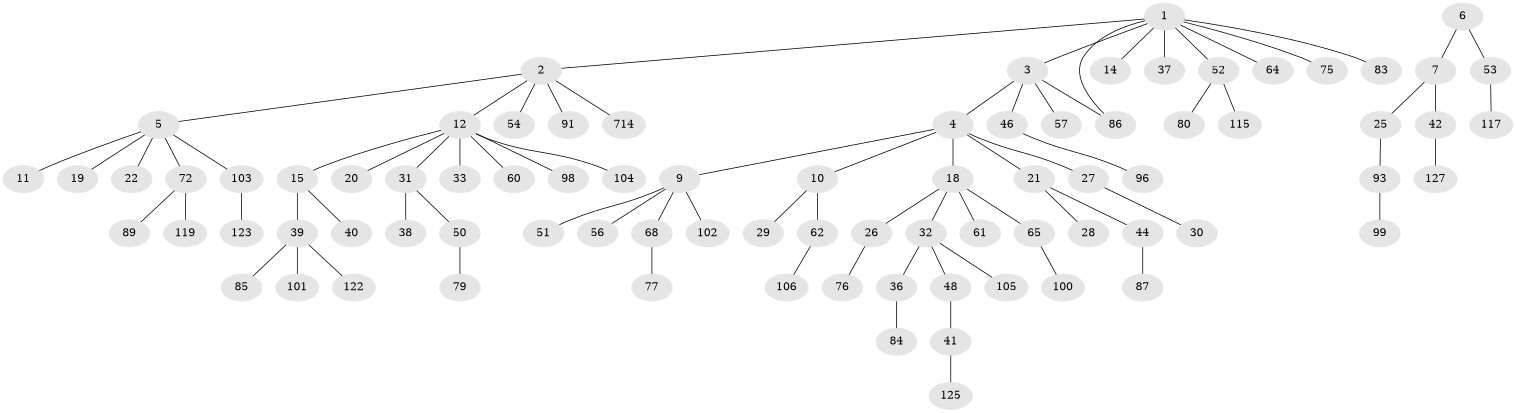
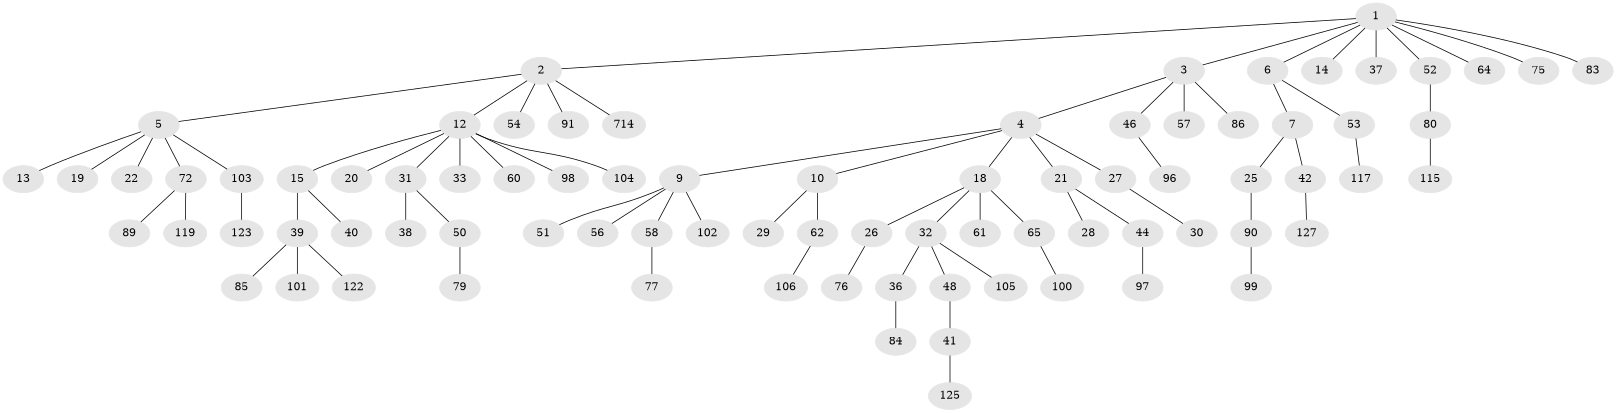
(1086, 54) -> (1322, 44)
(1229, 98) -> (1430, 152)
(23, 179) -> (23, 179)
(1380, 179) -> (1251, 233)
(652, 233) -> (652, 233)
(1143, 288) -> (1143, 288)
